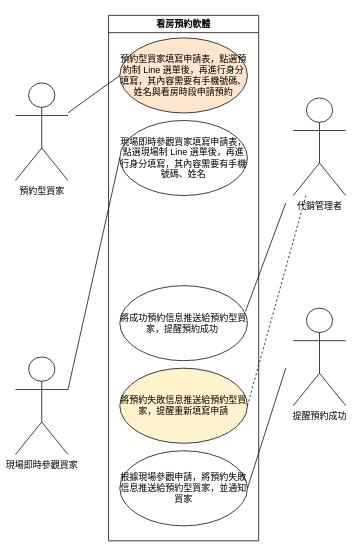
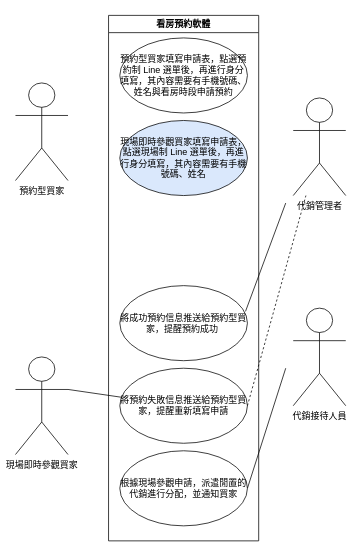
(183, 75) -> (183, 75)
(93, 94) -> none
(183, 158) -> (183, 158)
(87, 303) -> (94, 393)
(183, 405) -> (183, 405)
(320, 416) -> (320, 416)
(183, 488) -> (183, 488)
